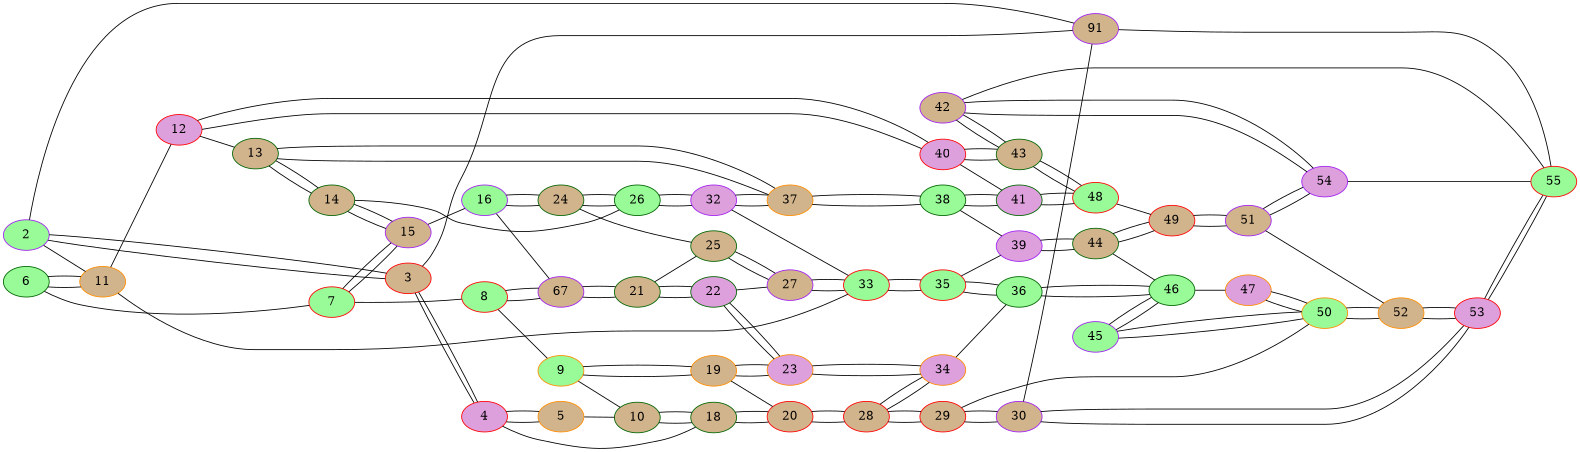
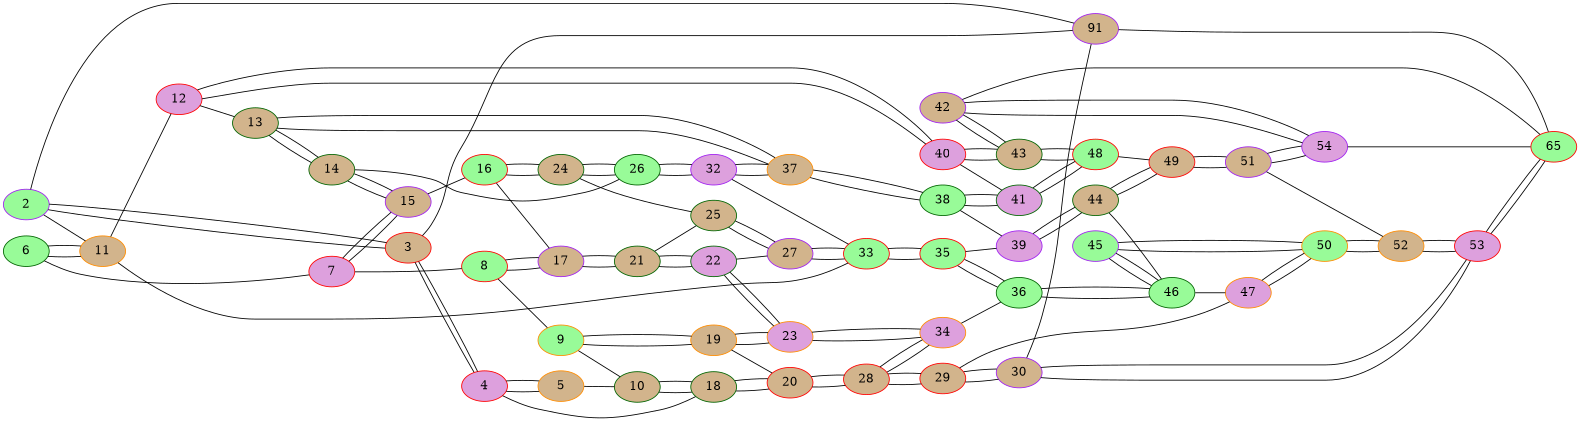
(1554, 182) -> (1554, 147)
(485, 200) -> (485, 170)
(561, 292) -> (561, 261)
(332, 302) -> (332, 272)
(1139, 377) -> (1093, 331)
